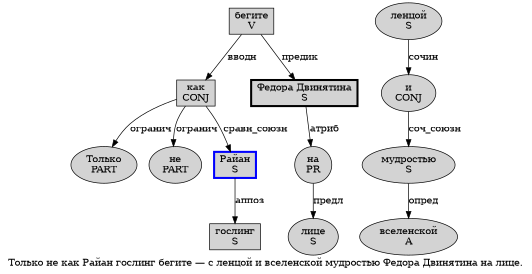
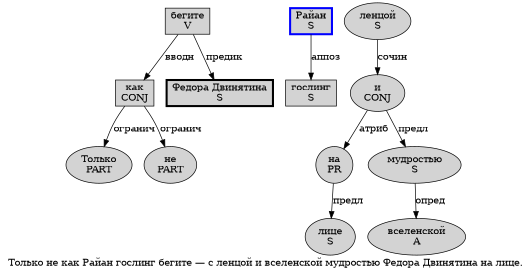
(308, 123) -> (357, 127)
(218, 125) -> none
(435, 129) -> (413, 129)
